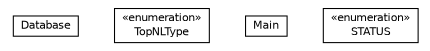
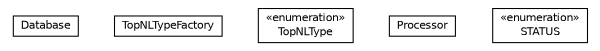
none -> (168, 26)
(266, 26) -> none
none -> (422, 26)
